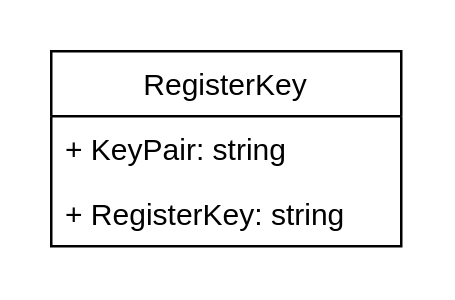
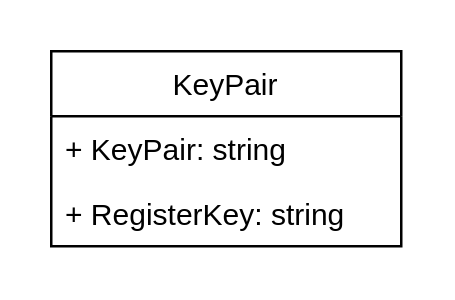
(225, 85) -> (225, 85)
